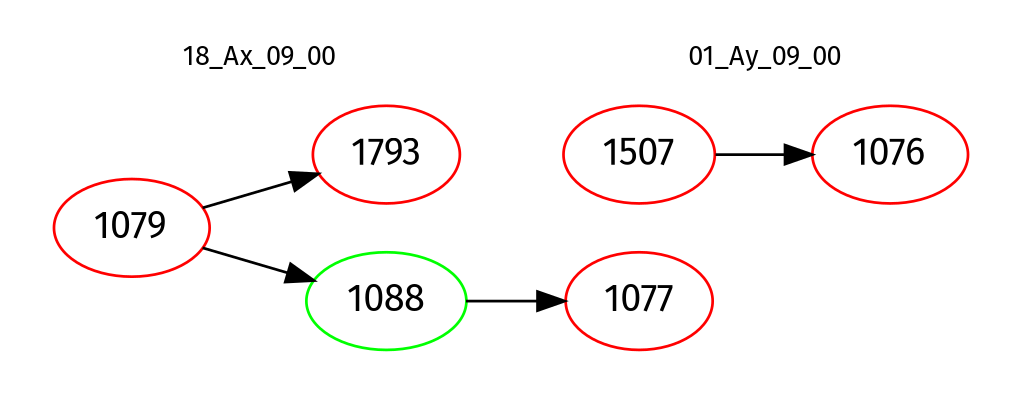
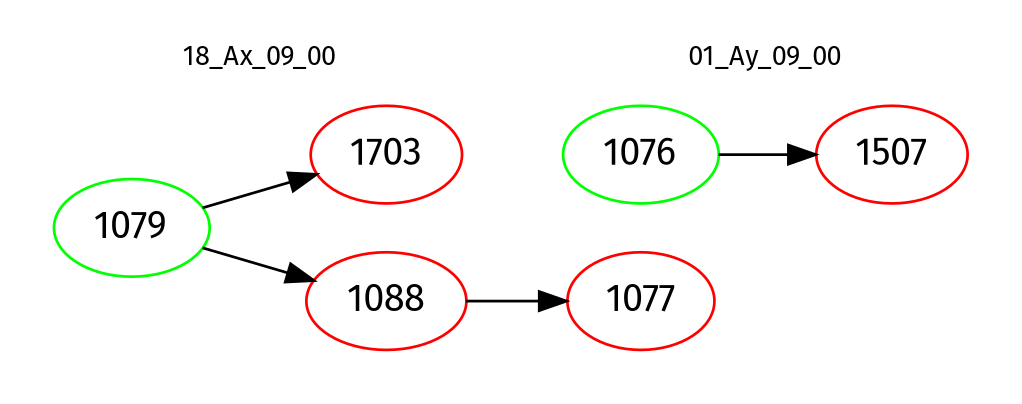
(386, 155) -> (386, 155)
(750, 155) -> (753, 155)
(890, 155) -> (641, 155)
(132, 228) -> (132, 228)
(386, 301) -> (386, 301)
